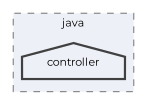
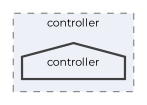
(74, 24) -> (74, 24)
